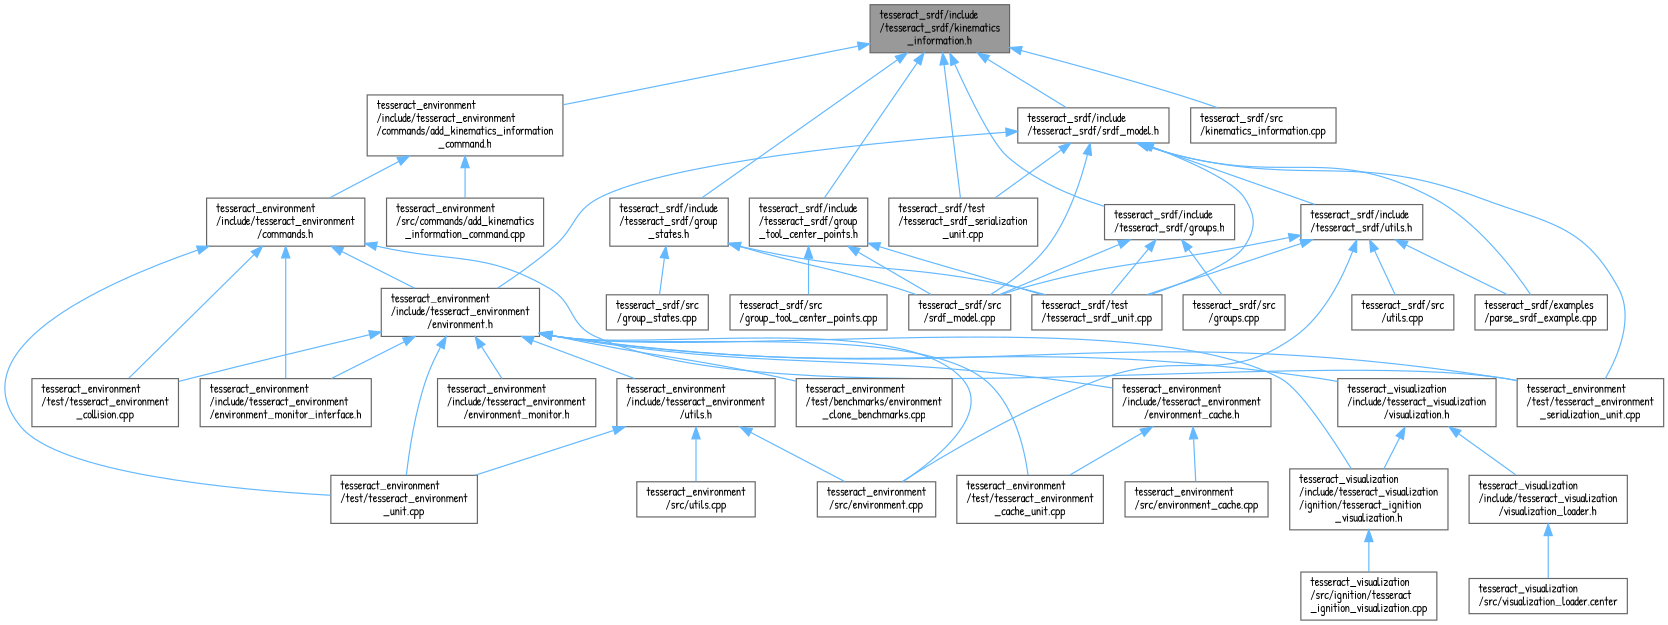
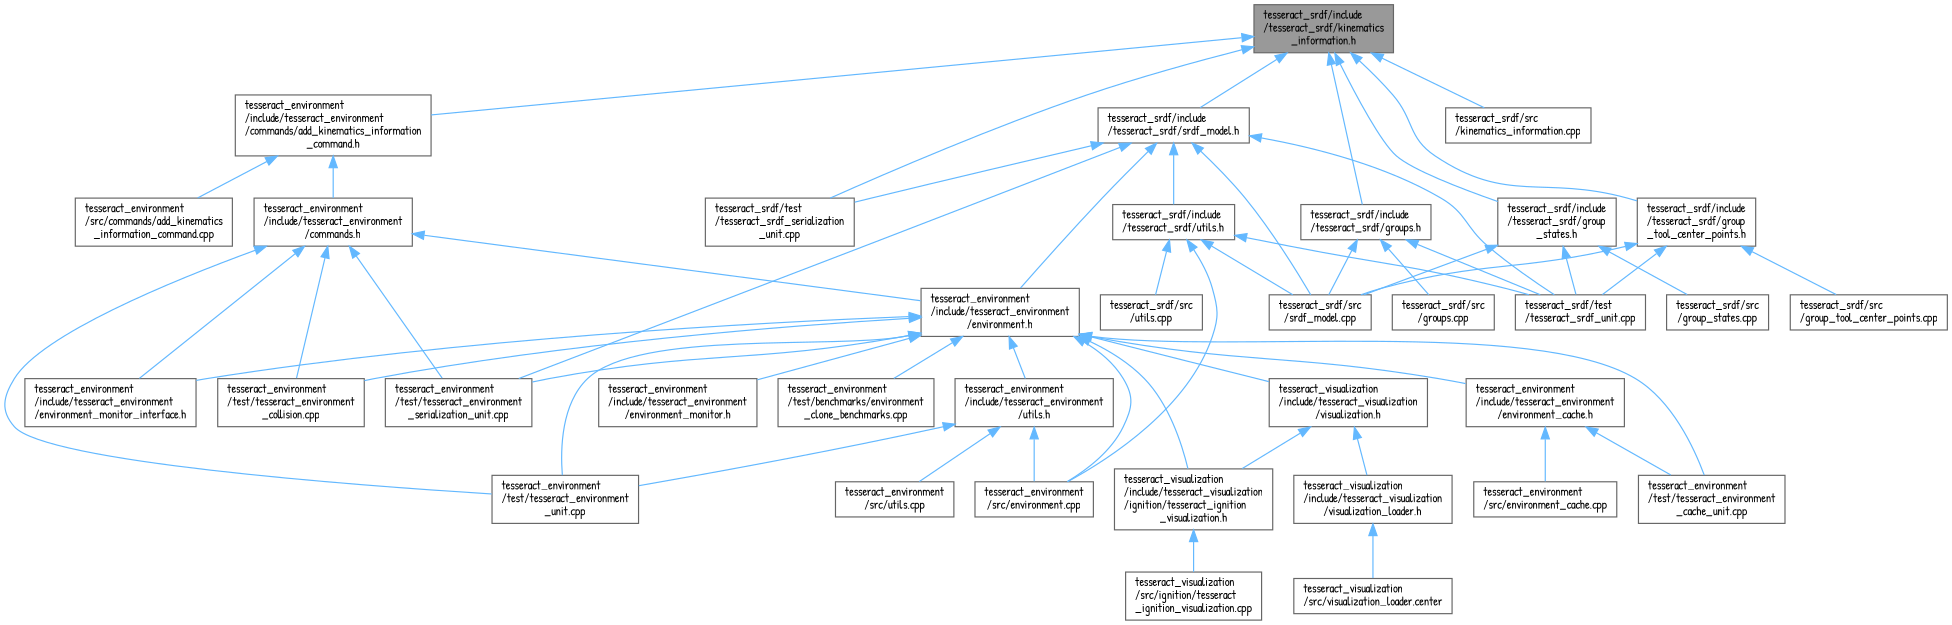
(1541, 312) -> none
